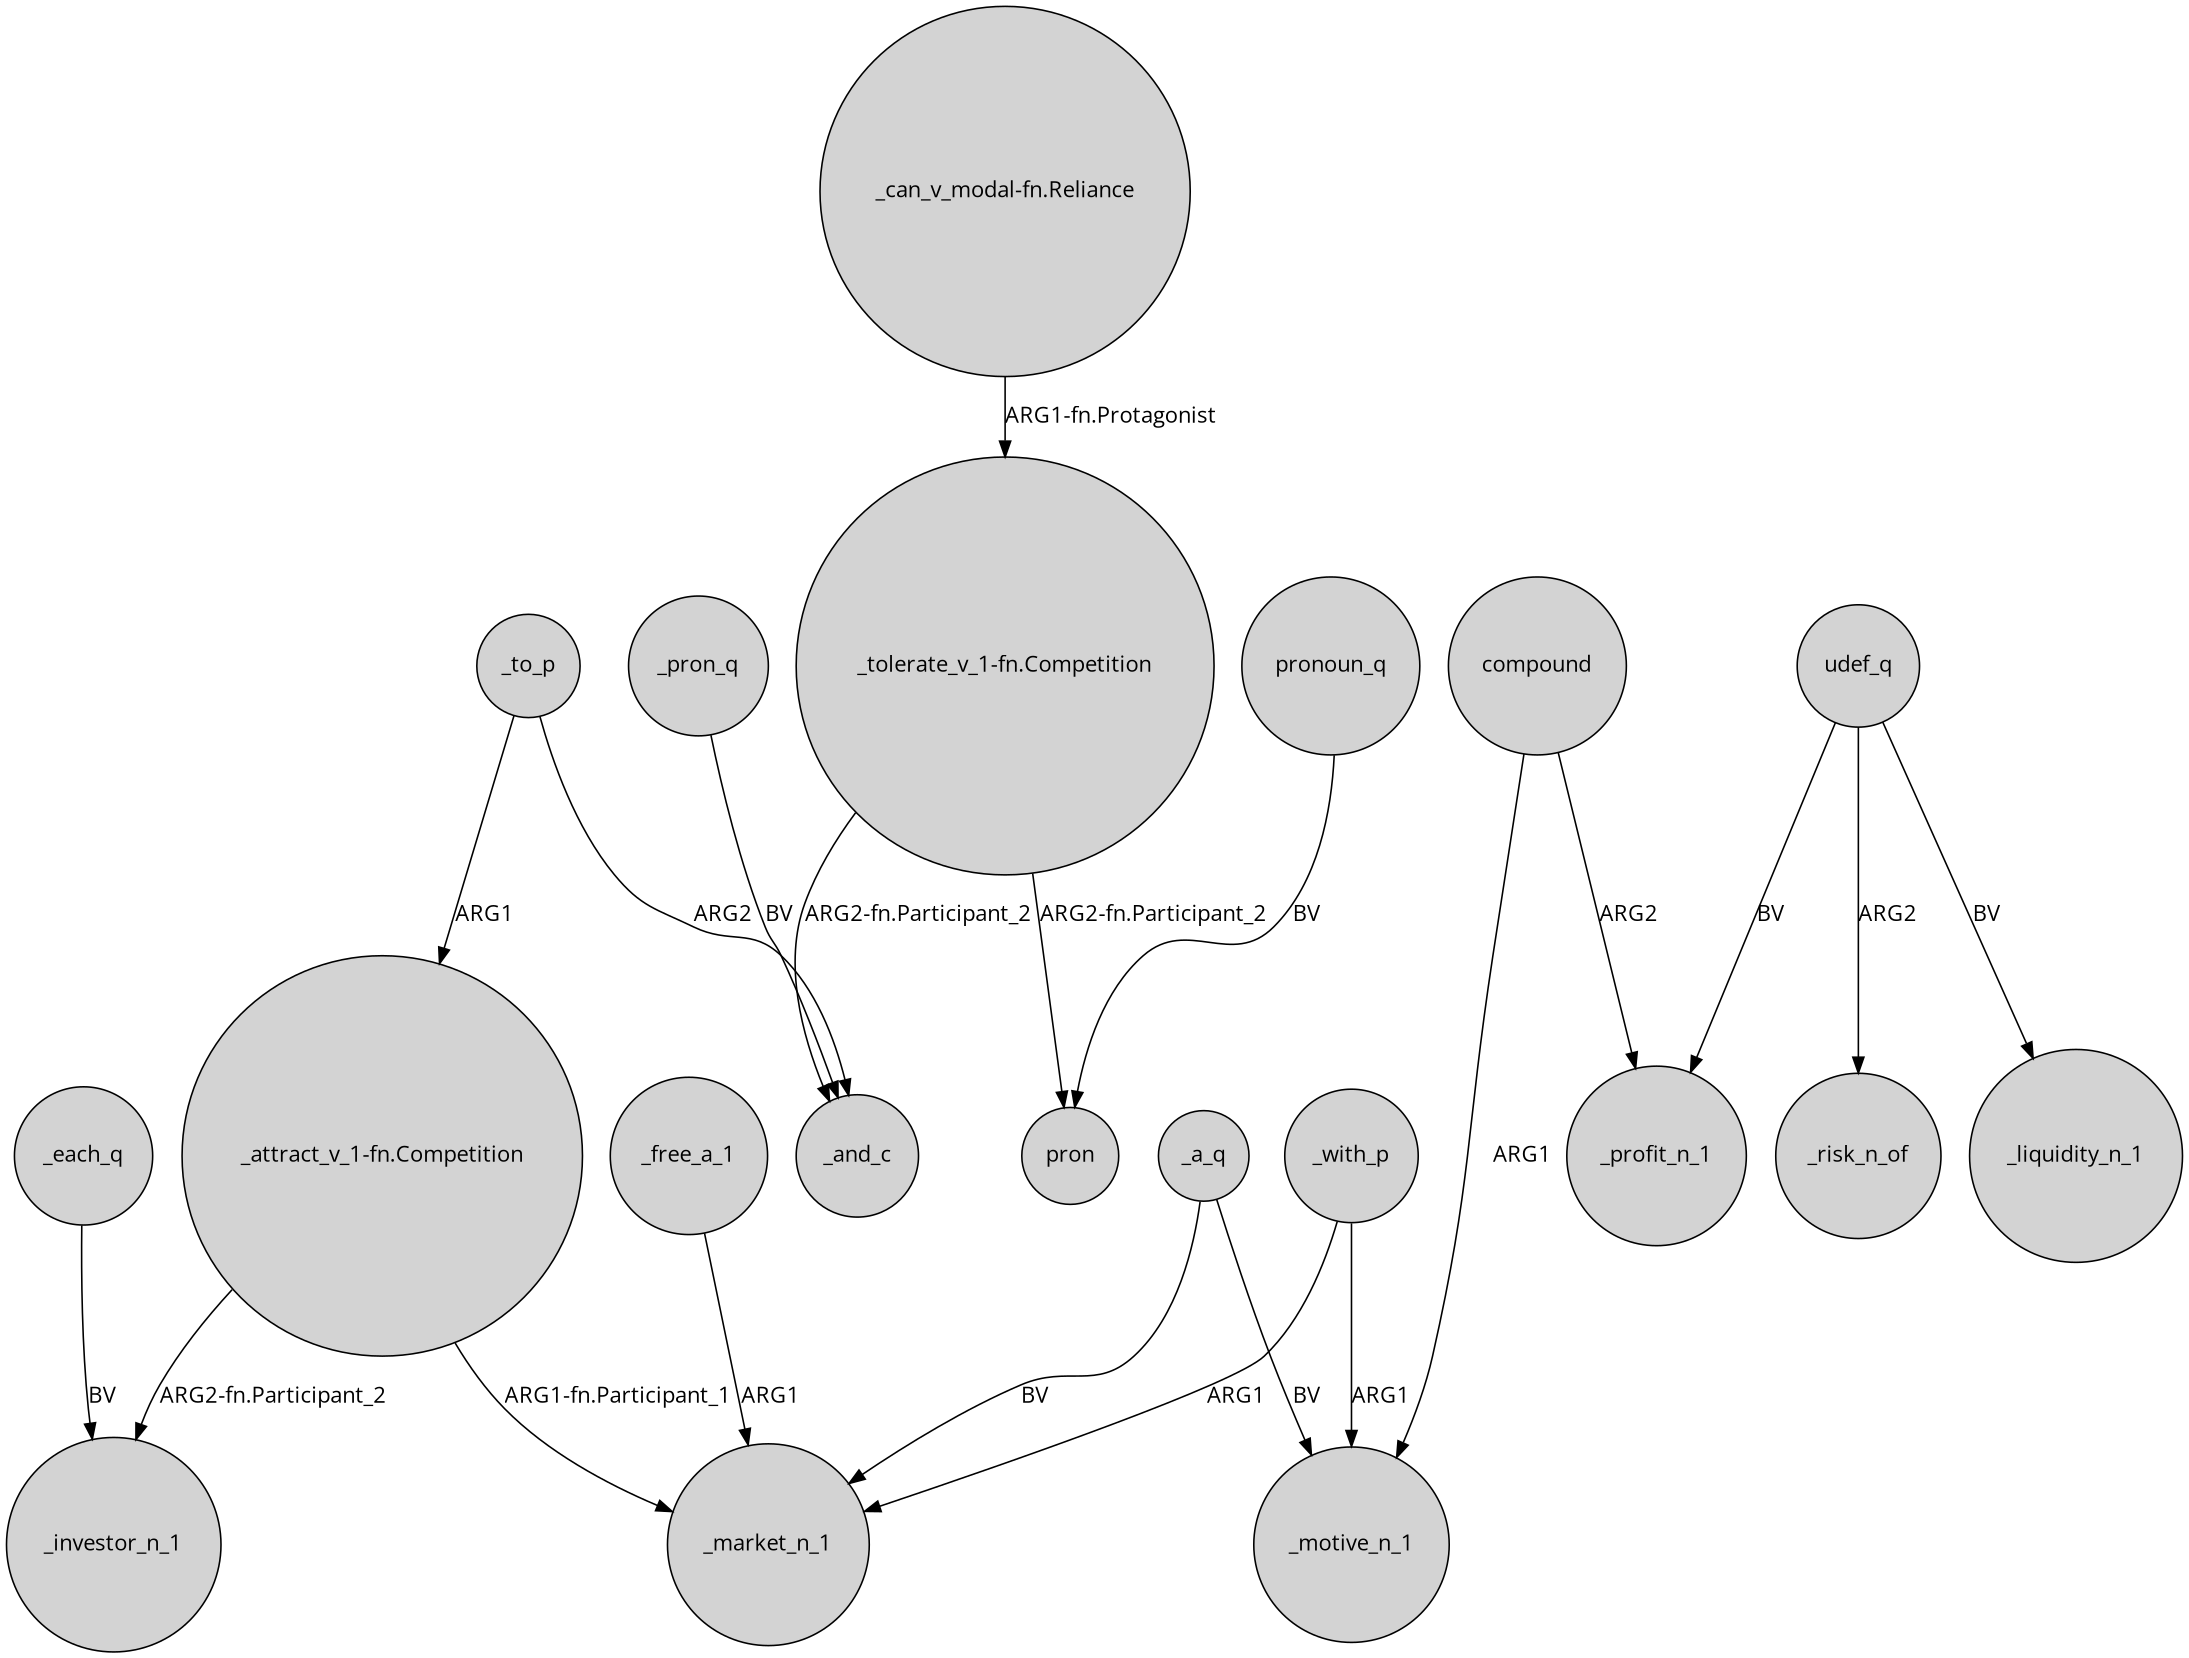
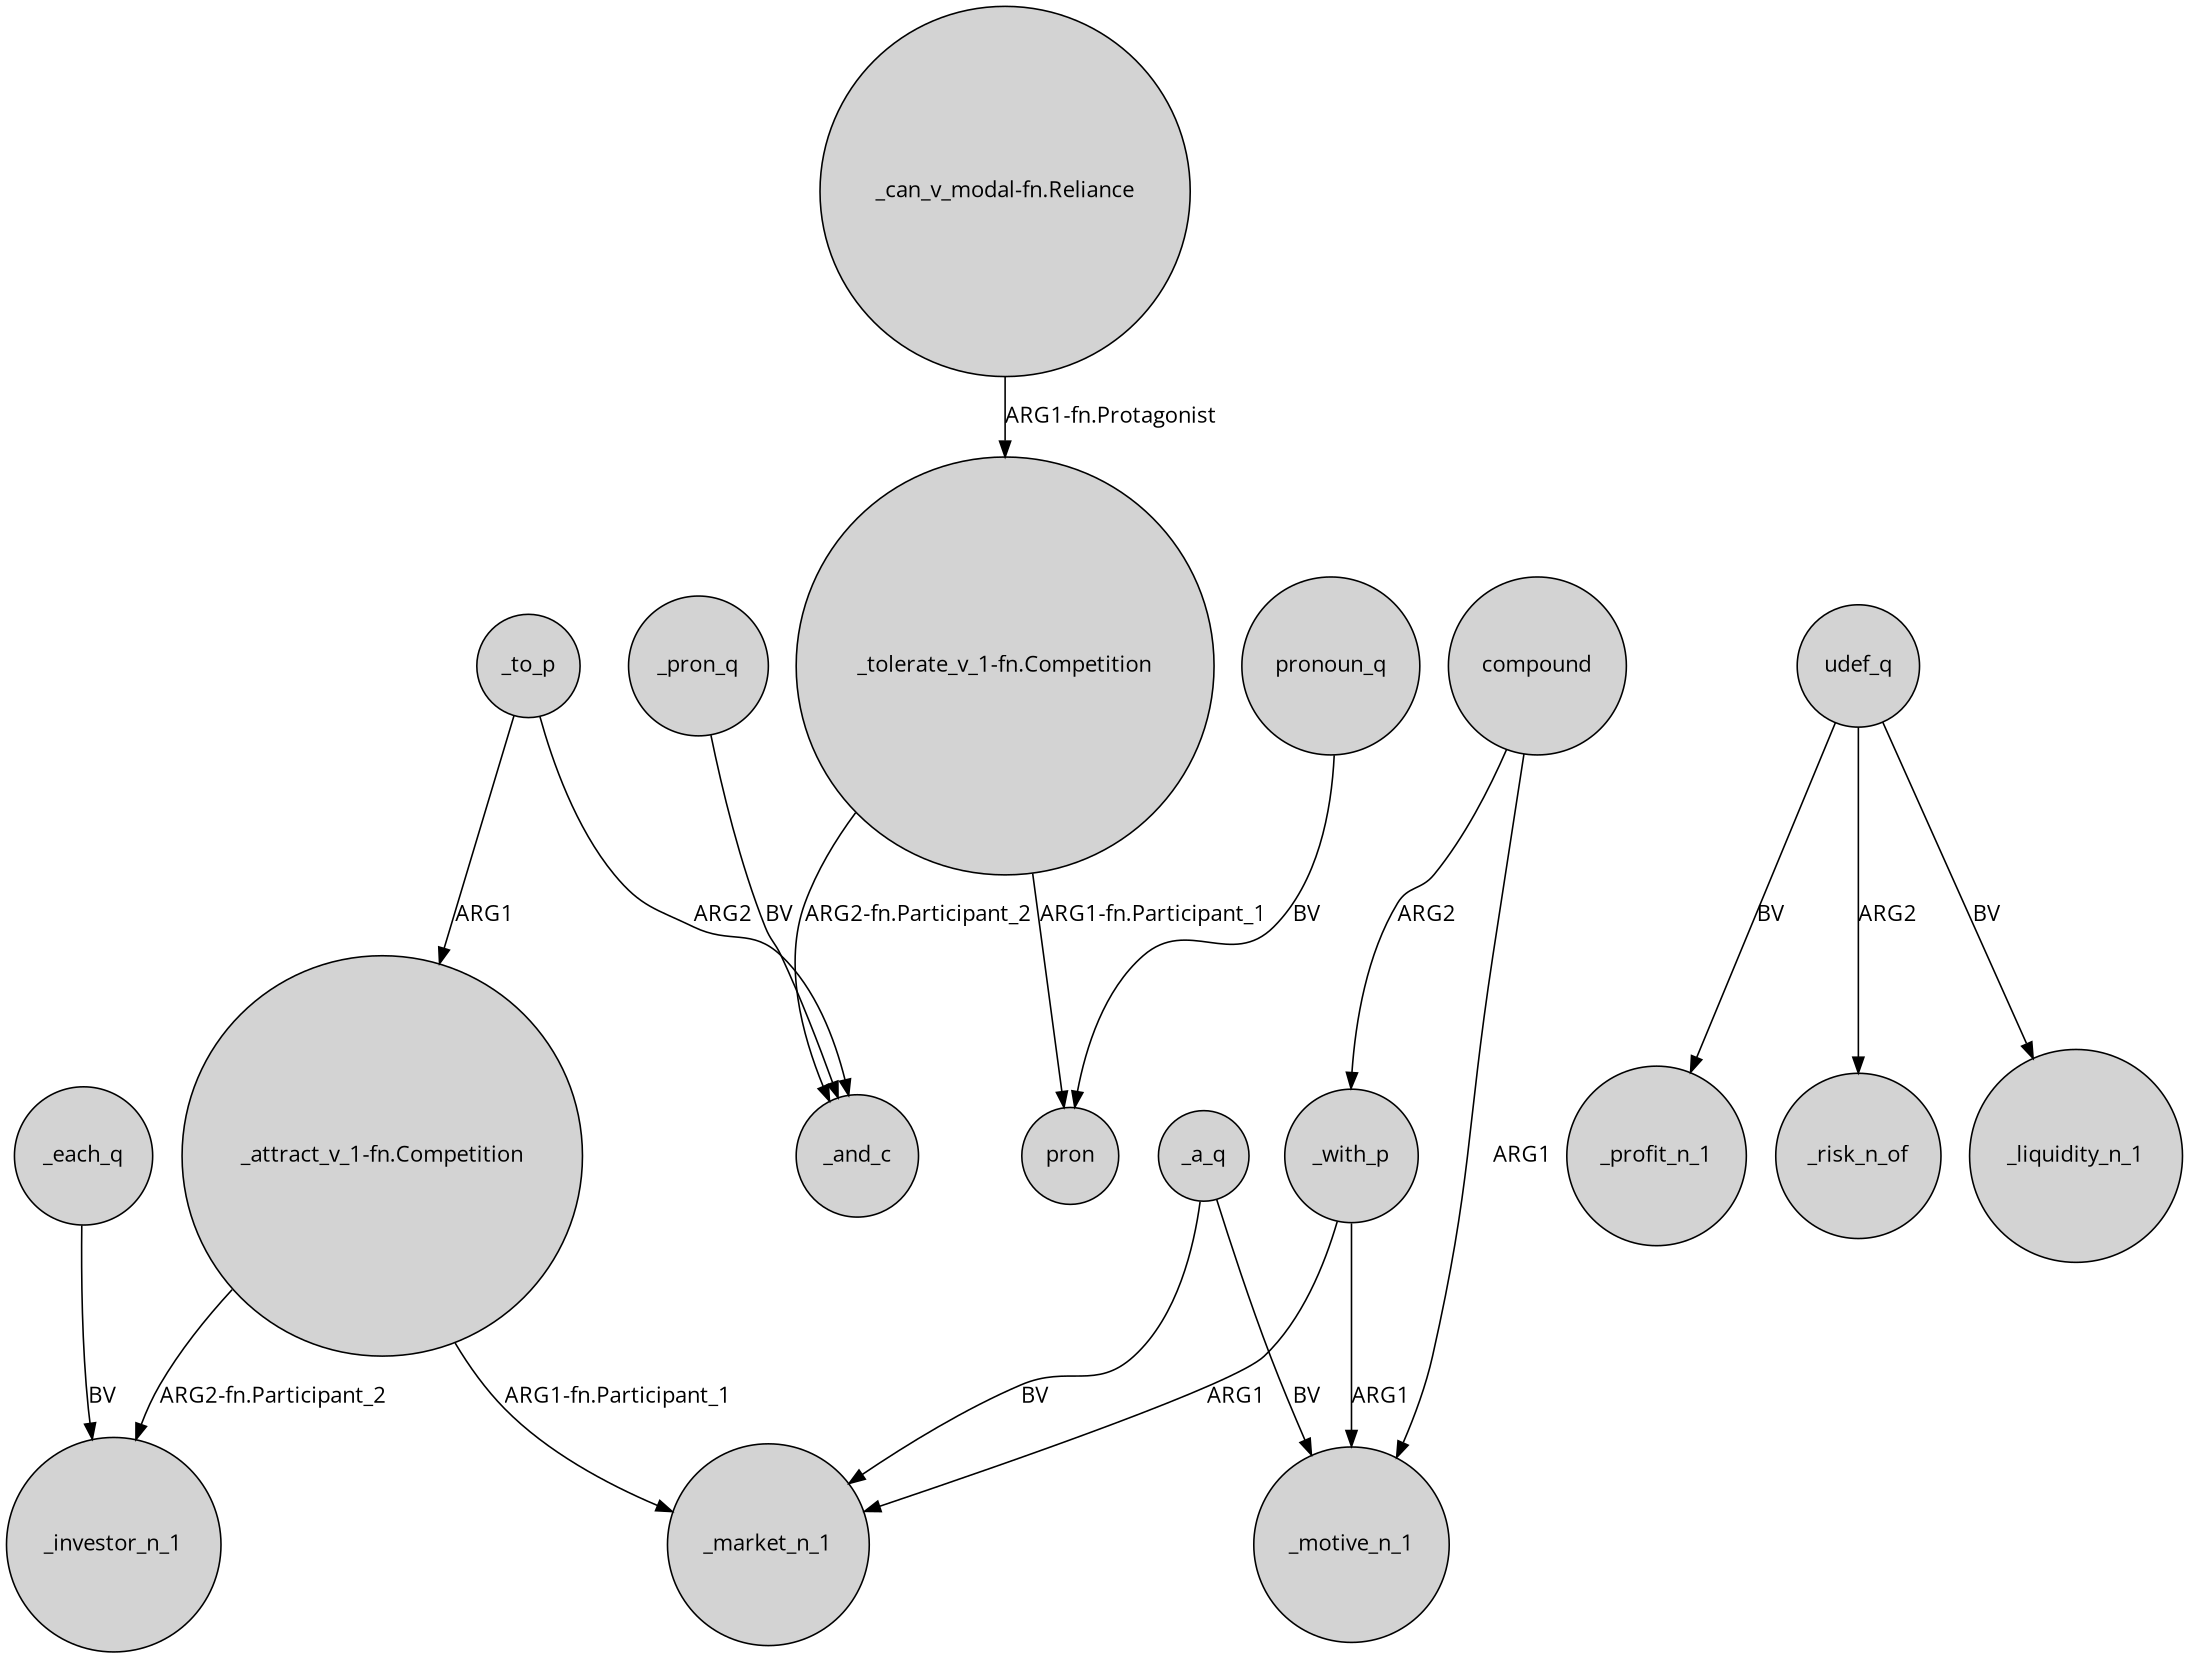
(1595, 903) -> (1402, 897)
(1154, 915) -> (1154, 915)
(689, 1156) -> none
